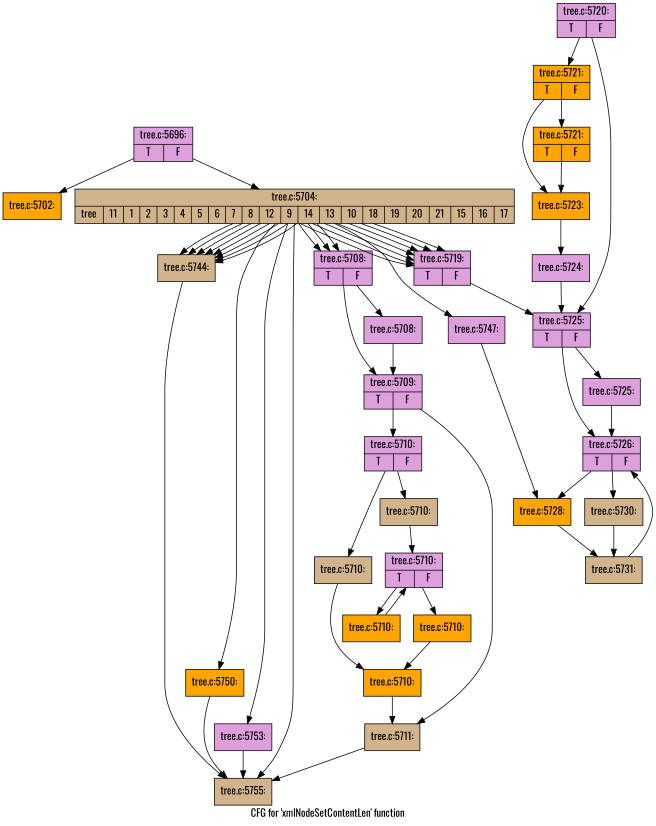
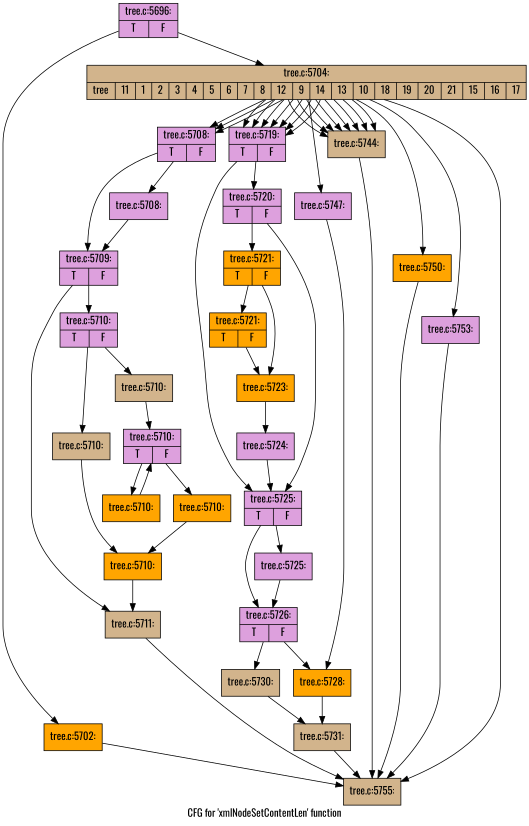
none -> (255, 172)
(652, 518) -> (345, 762)
none -> (219, 764)
